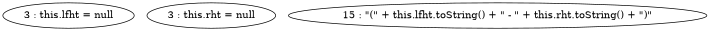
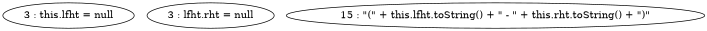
(211, 16) -> (211, 16)
